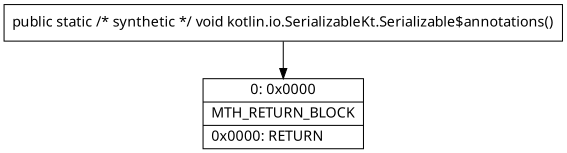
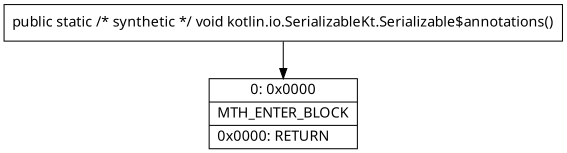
(283, 113) -> (283, 113)
